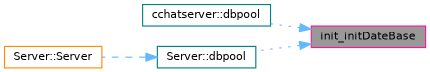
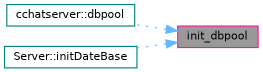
(368, 37) -> (218, 37)
(53, 57) -> none
(207, 57) -> (71, 57)
